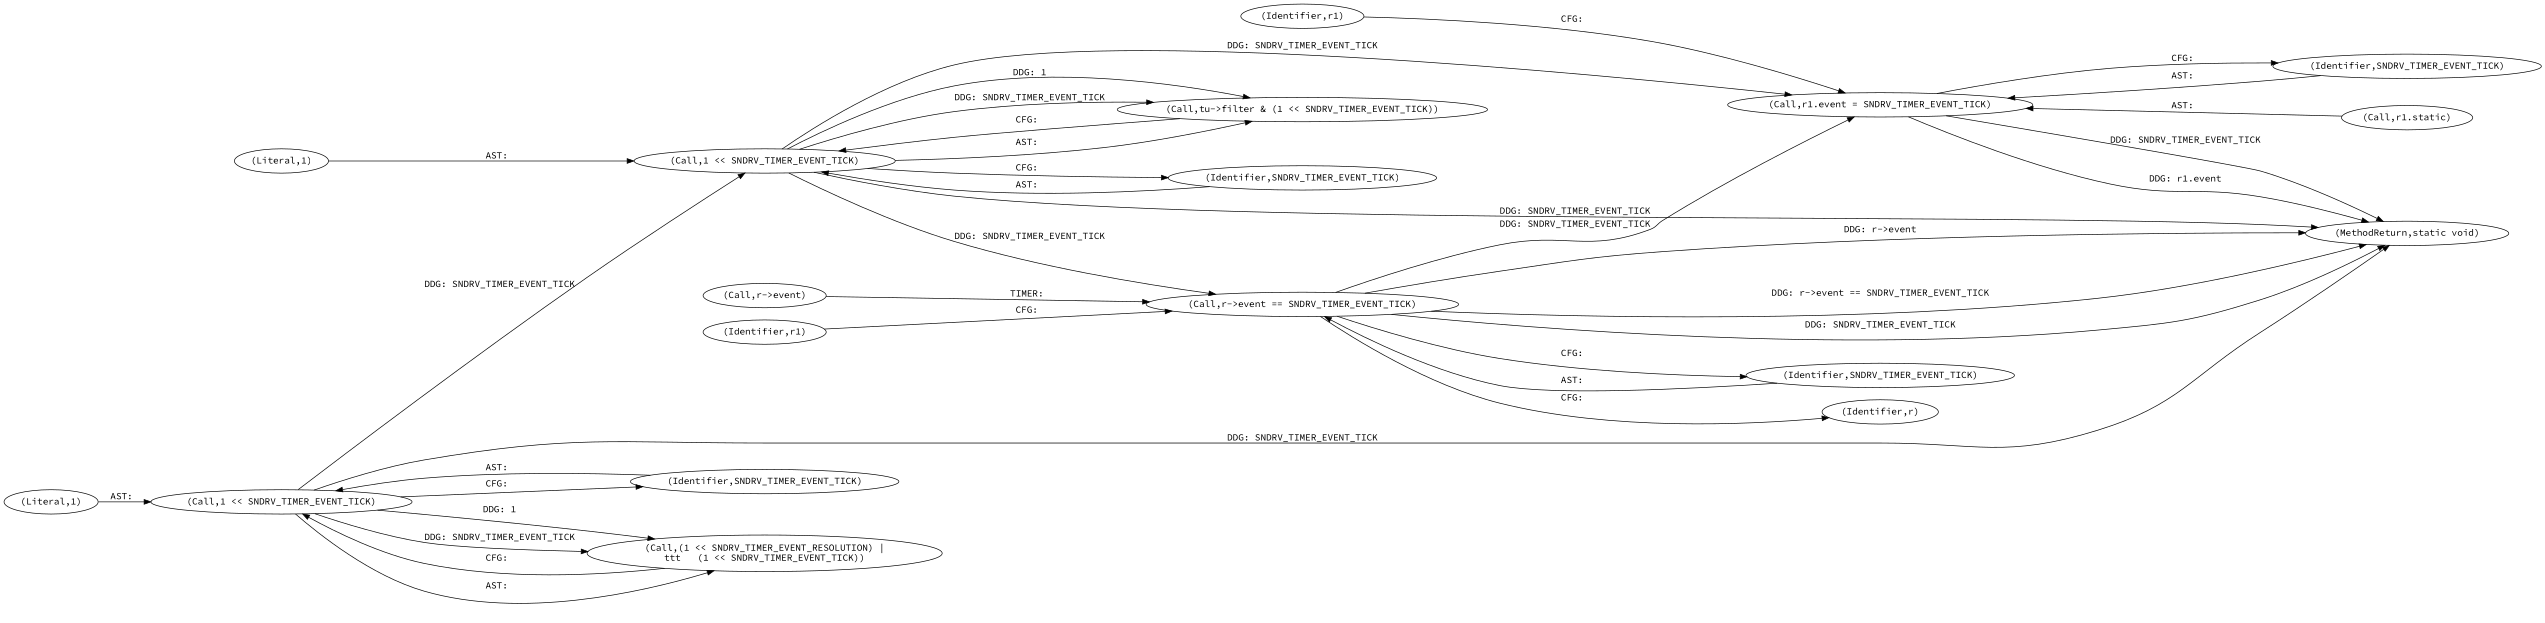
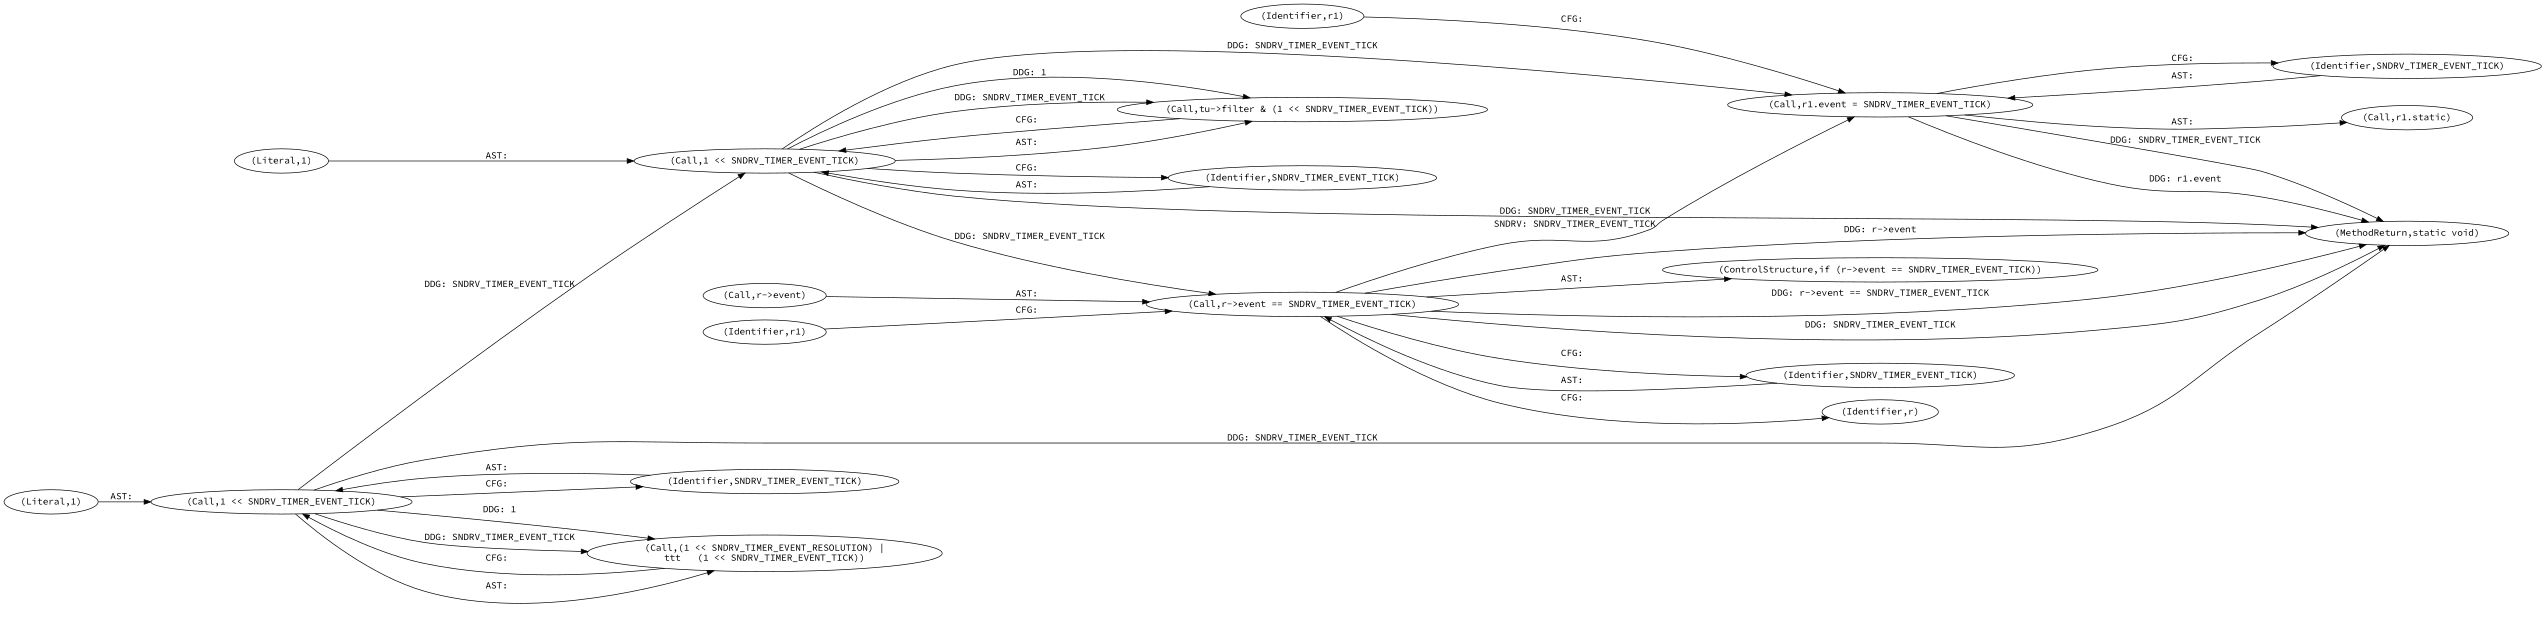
(2188, 112) -> (2152, 129)
(1575, 224) -> (1575, 224)
none -> (1880, 270)
(1030, 294) -> (1030, 294)
